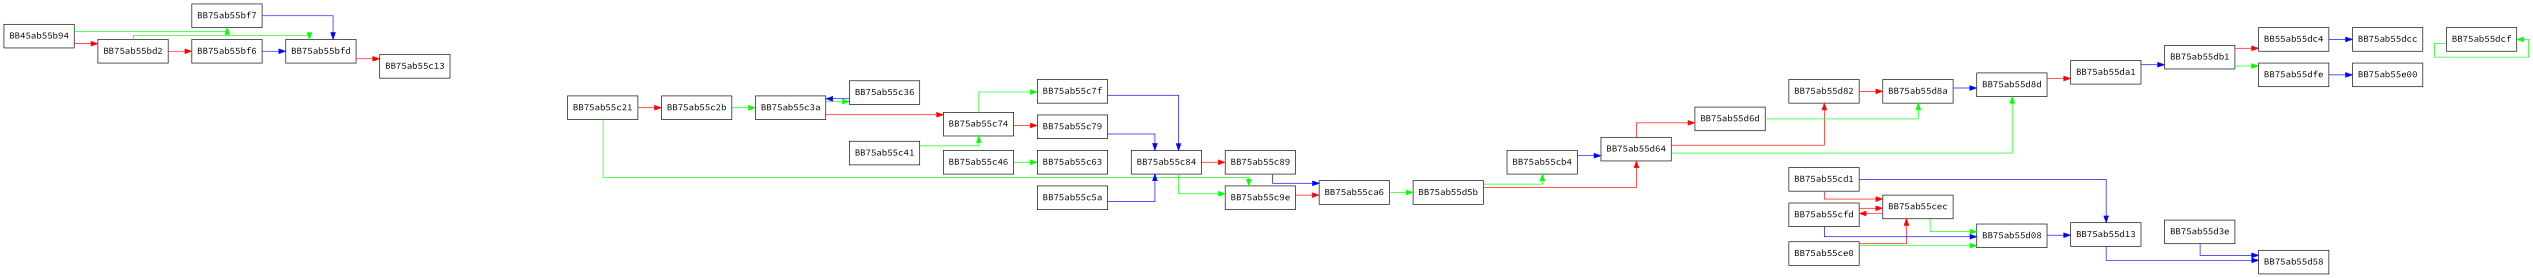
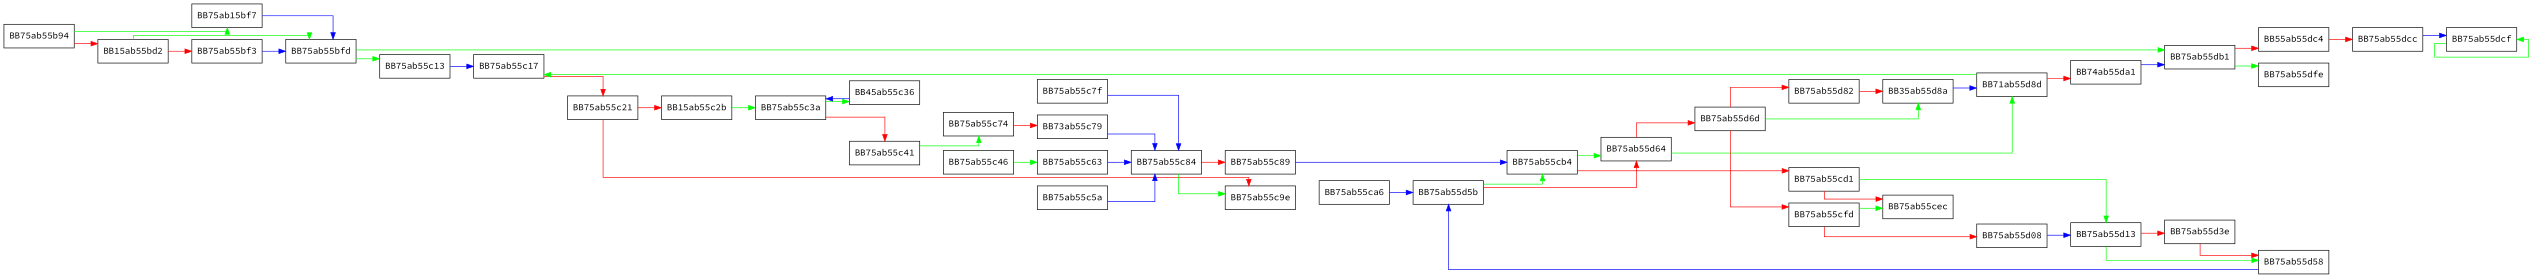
(227, 16) -> (227, 16)
none -> (2431, 35)
(39, 36) -> (39, 36)
(2337, 39) -> (2337, 39)
none -> (1257, 50)
(133, 51) -> (133, 51)
(227, 51) -> (227, 51)
(365, 59) -> (365, 59)
none -> (509, 66)
(2106, 72) -> (2106, 72)
(2388, 75) -> none
(2012, 85) -> (2012, 85)
(1918, 91) -> (1918, 91)
(995, 92) -> none
(885, 93) -> (885, 93)
(697, 108) -> (697, 108)
(881, 115) -> (864, 117)
(1072, 127) -> (1072, 127)
(1766, 145) -> (1746, 87)
(1586, 156) -> (1586, 156)
none -> (1116, 162)
none -> (1680, 171)
(898, 177) -> (898, 177)
(2001, 179) -> (2001, 179)
(1288, 183) -> (1398, 162)
(1398, 192) -> (1398, 192)
(1304, 195) -> none
(1868, 208) -> (1868, 208)
(1874, 214) -> (1730, 195)
(1944, 232) -> none
none -> (2149, 233)
(1892, 237) -> (1892, 237)
(1824, 254) -> none
(2220, 255) -> (2220, 255)
(2172, 260) -> (2172, 260)
none -> (1824, 270)
